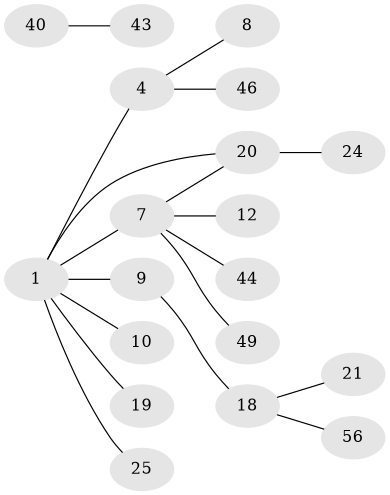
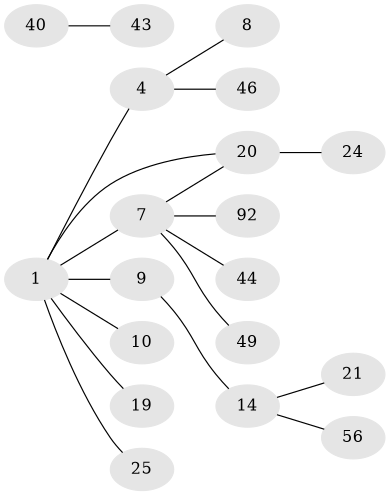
(248, 216) -> (248, 216)
(248, 406) -> (248, 406)
